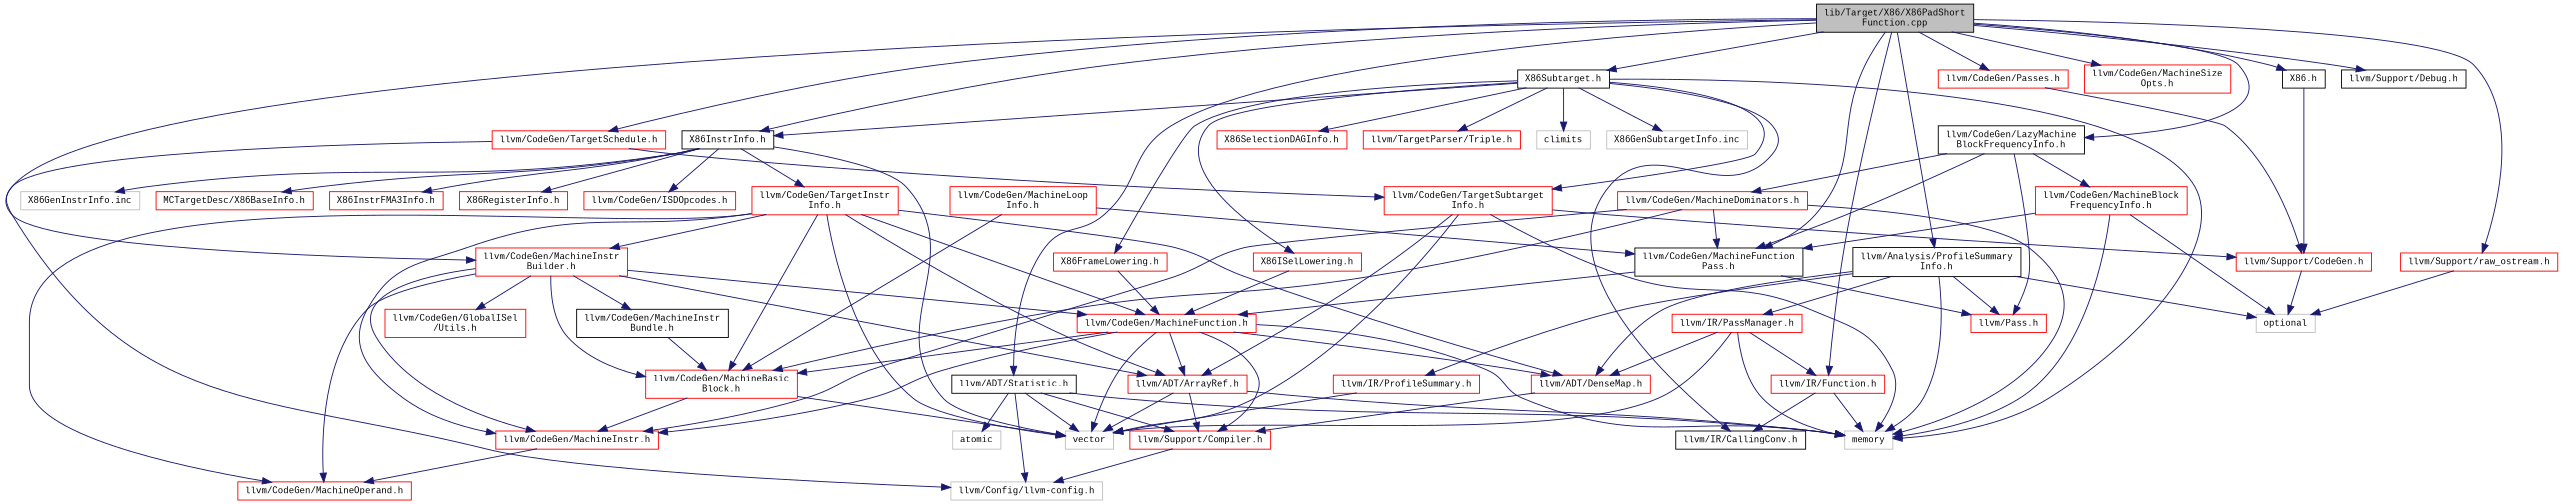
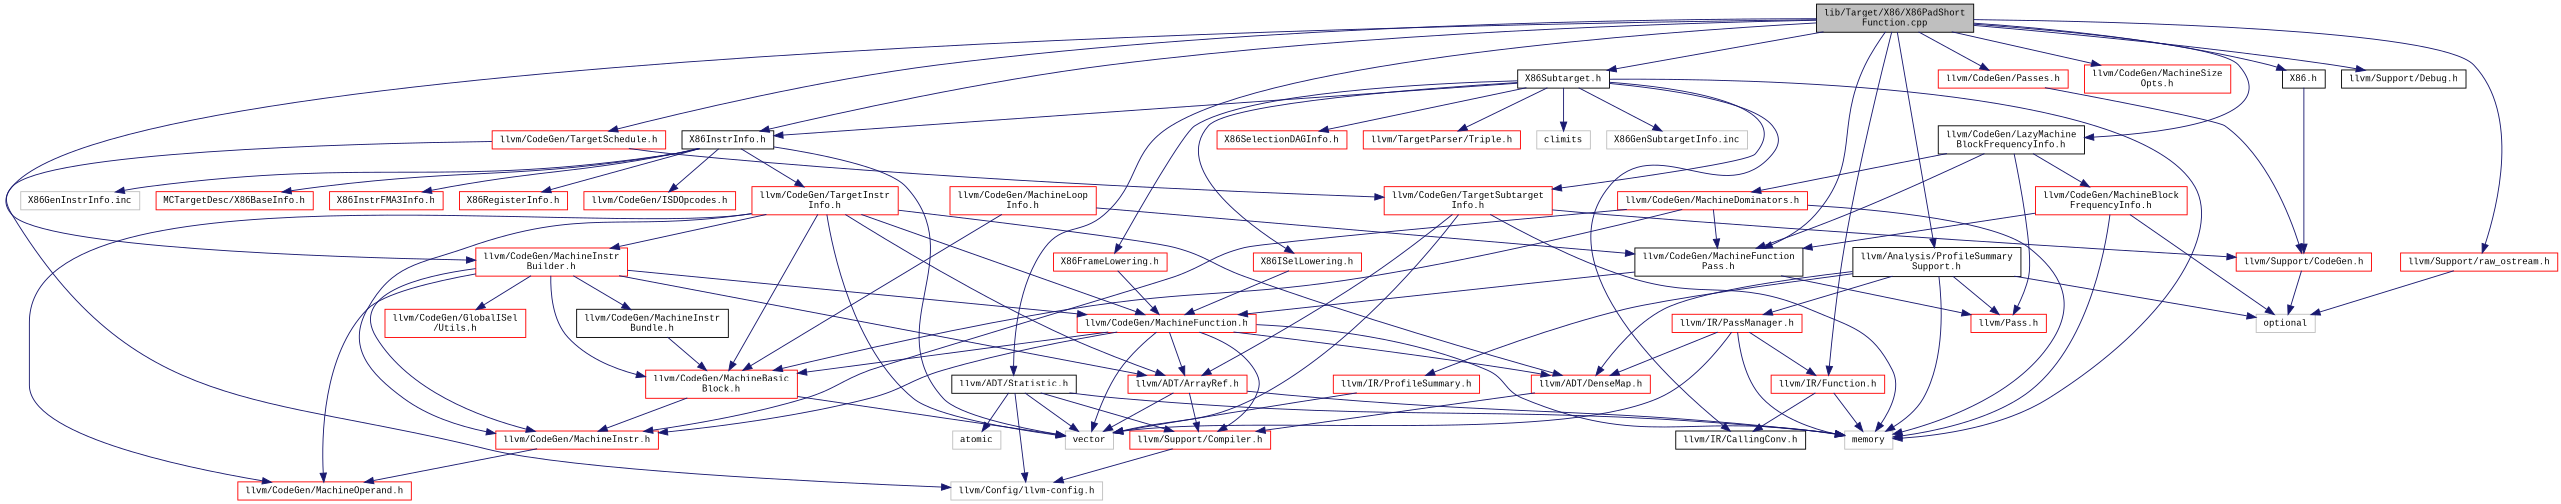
(1937, 262) -> (1937, 262)
